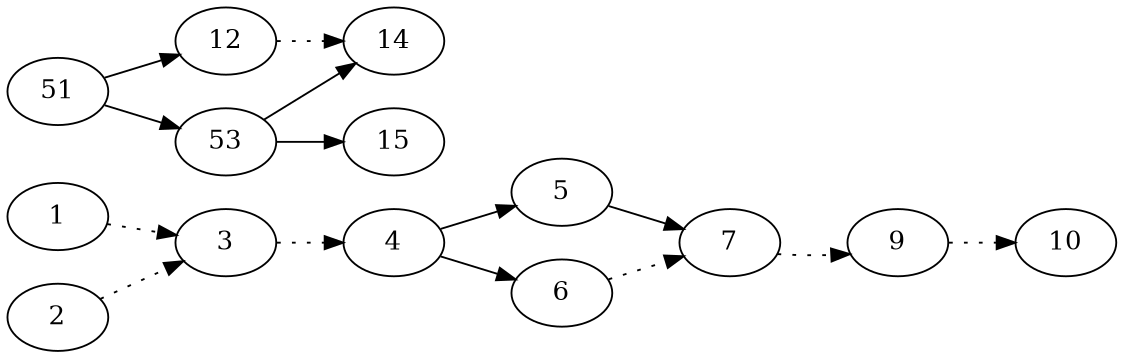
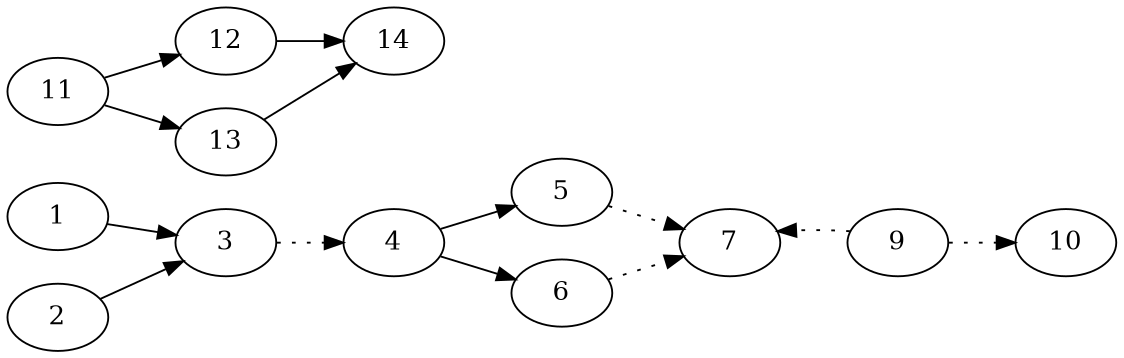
(301, 41) -> (301, 41)
(58, 91) -> (58, 91)
(226, 142) -> (226, 142)
(394, 142) -> none
(637, 215) -> (637, 215)
(133, 228) -> (133, 228)
(804, 255) -> (823, 230)
(133, 284) -> (133, 284)
